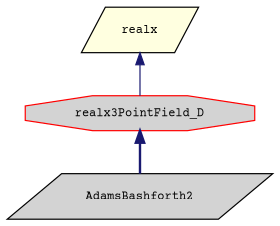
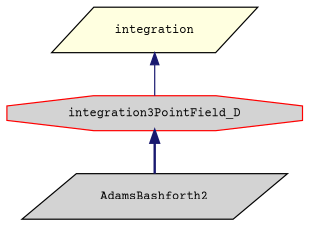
(140, 30) -> (155, 30)
(140, 113) -> (155, 113)
